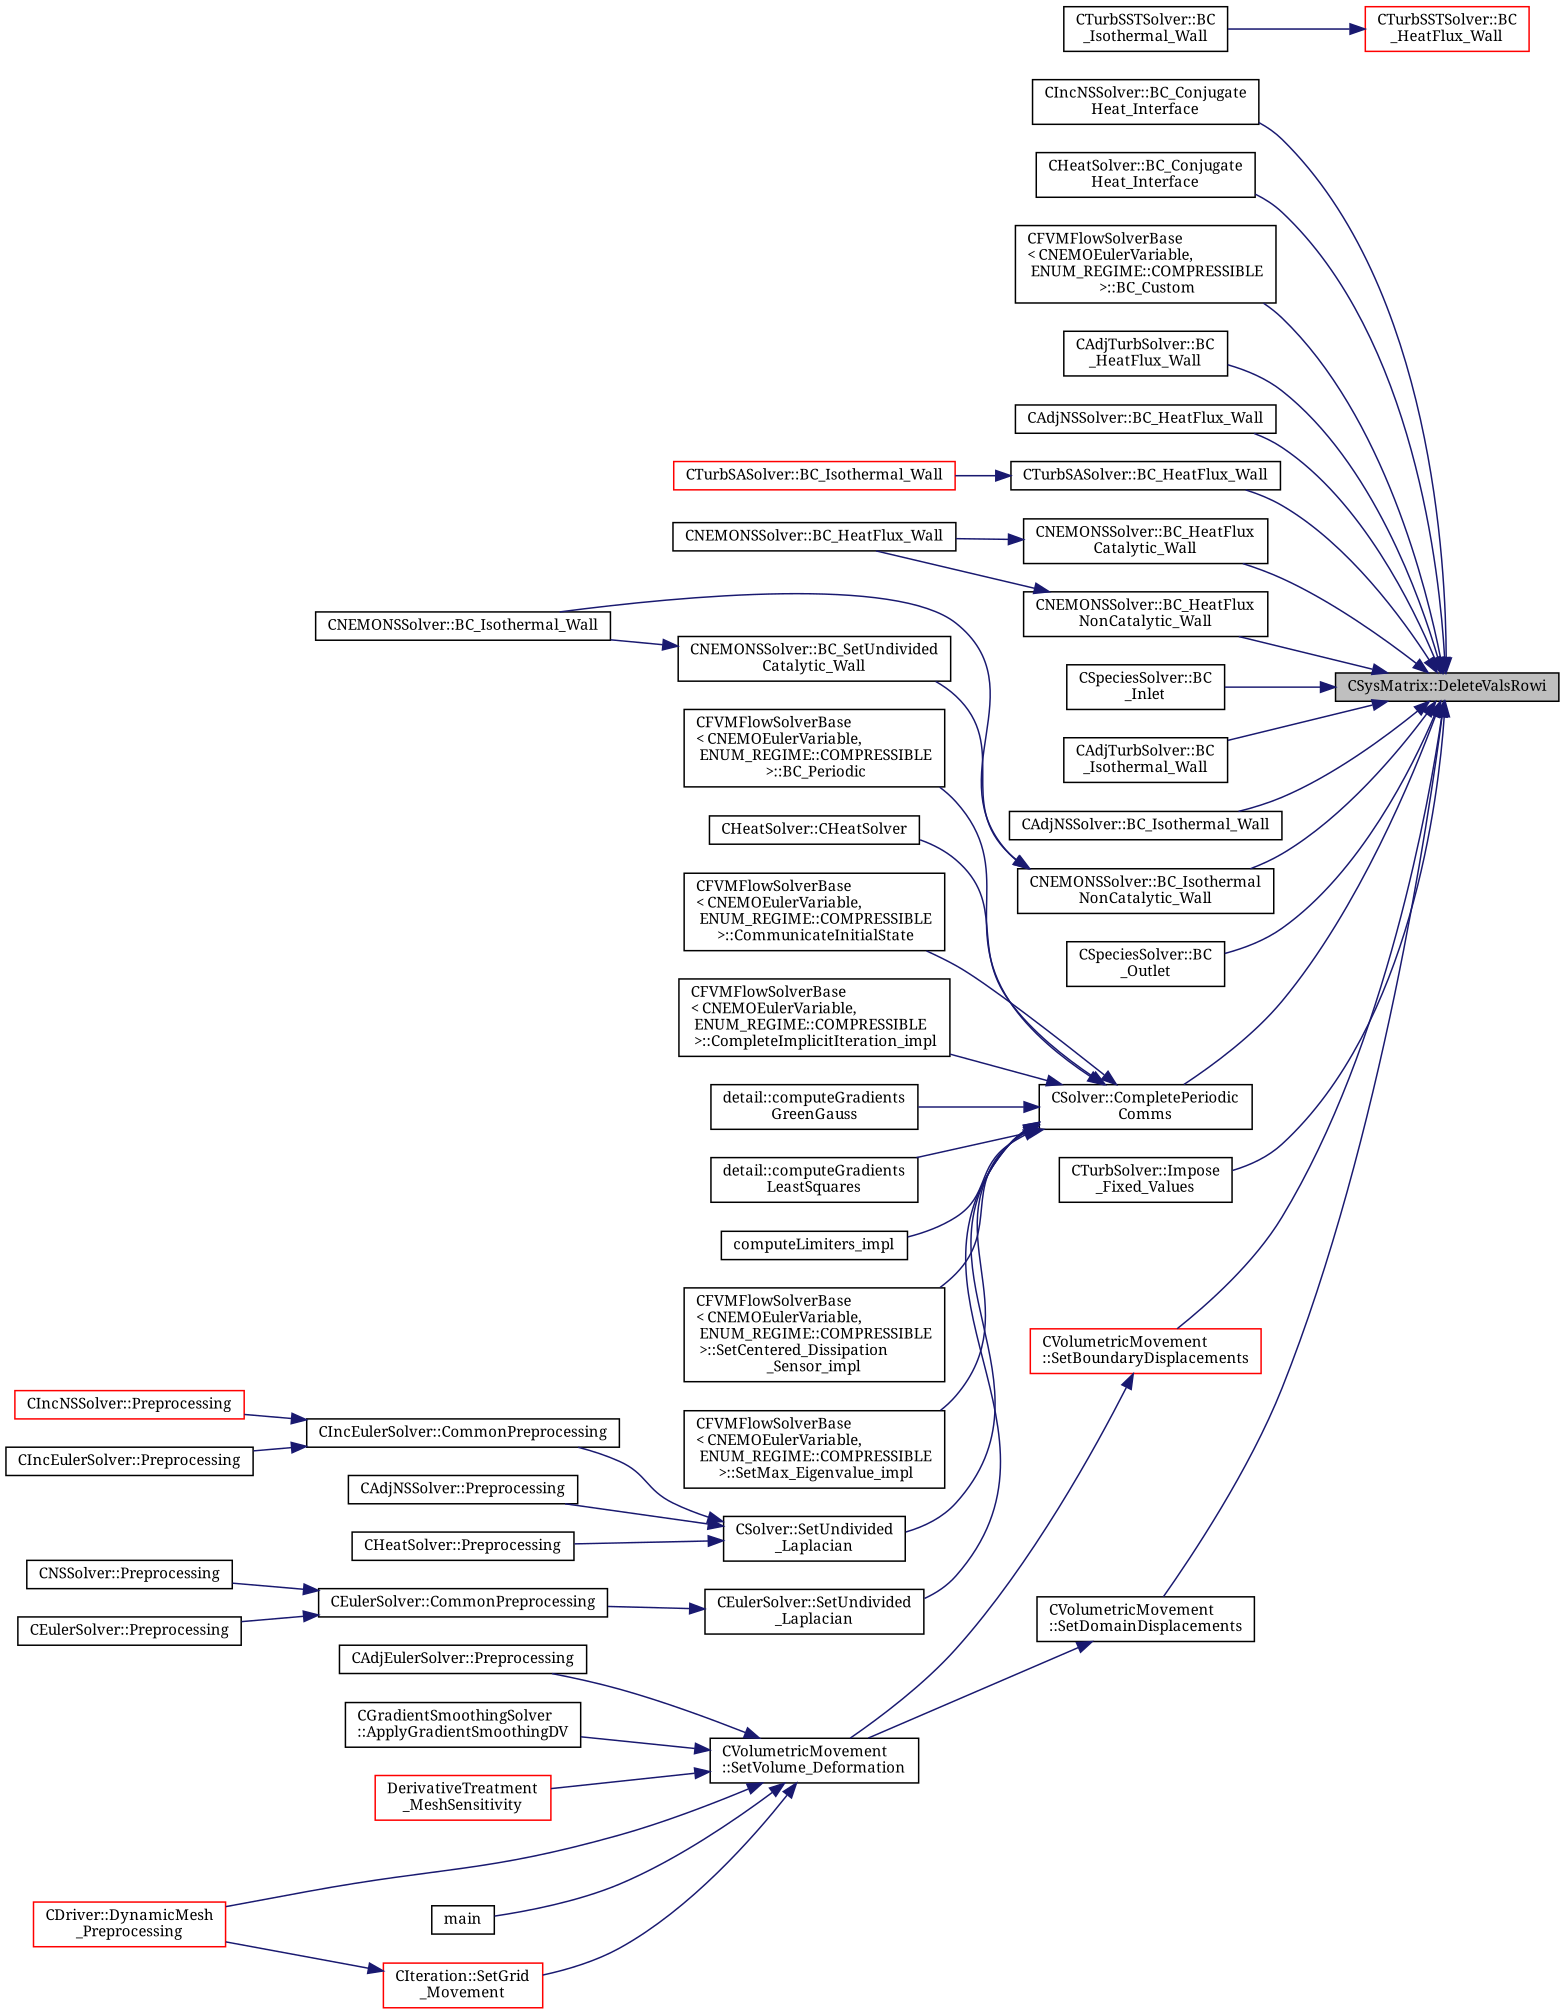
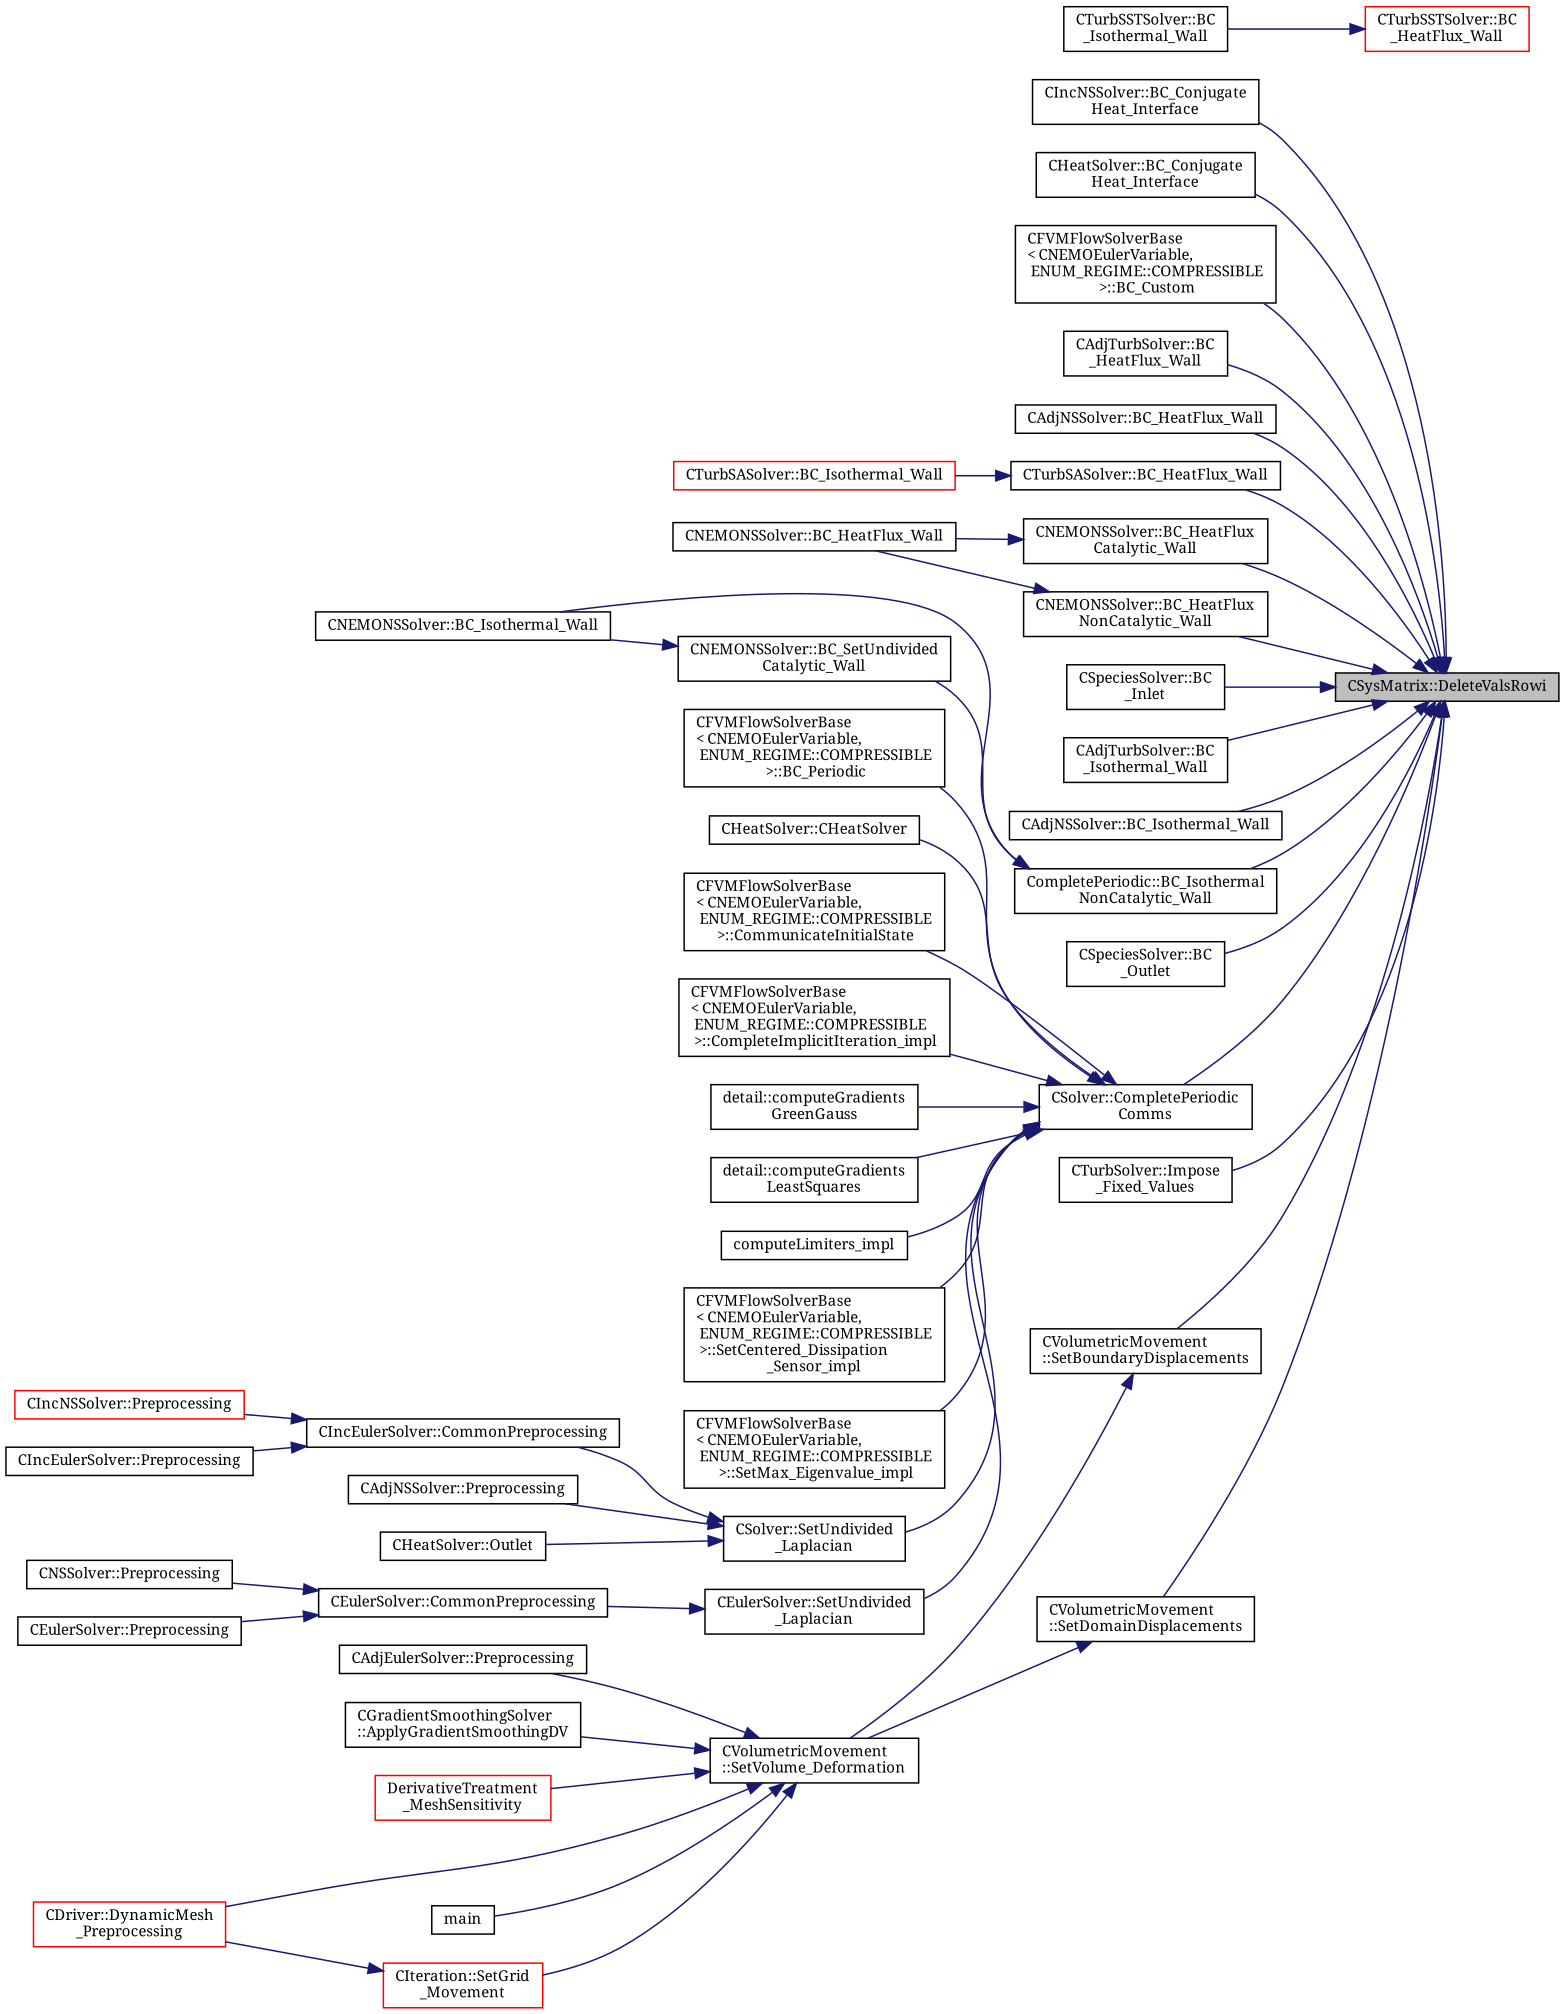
(1146, 891) -> (1146, 891)
(1146, 1351) -> (1146, 1351)
(463, 1546) -> (463, 1546)
